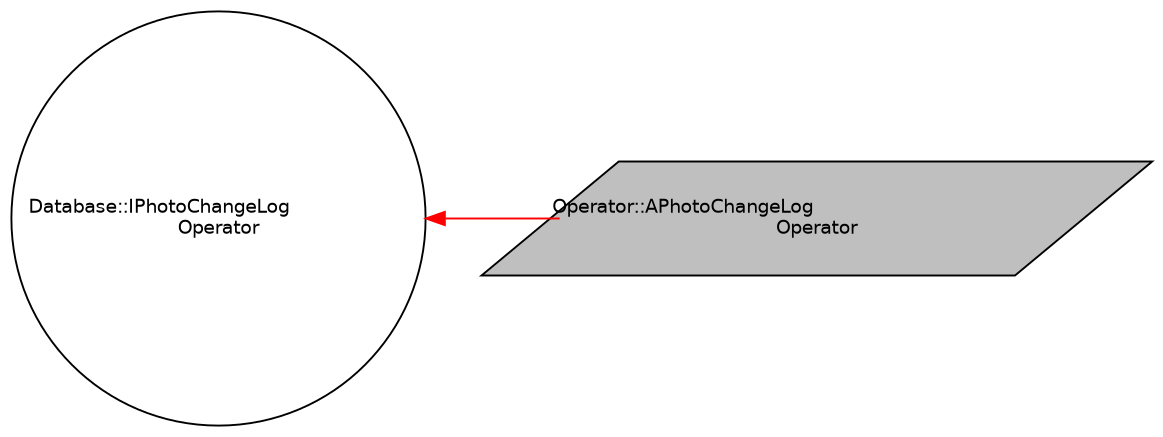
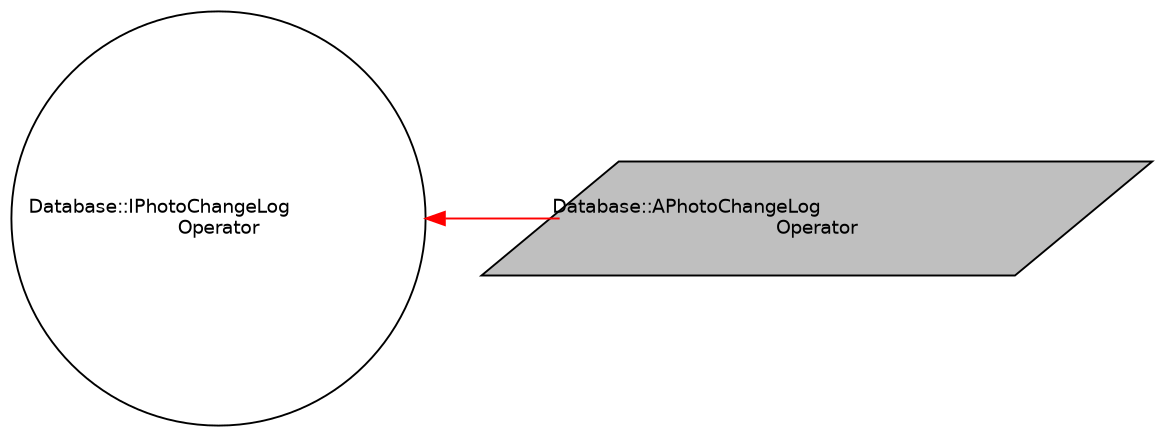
(817, 219) -> (817, 219)
